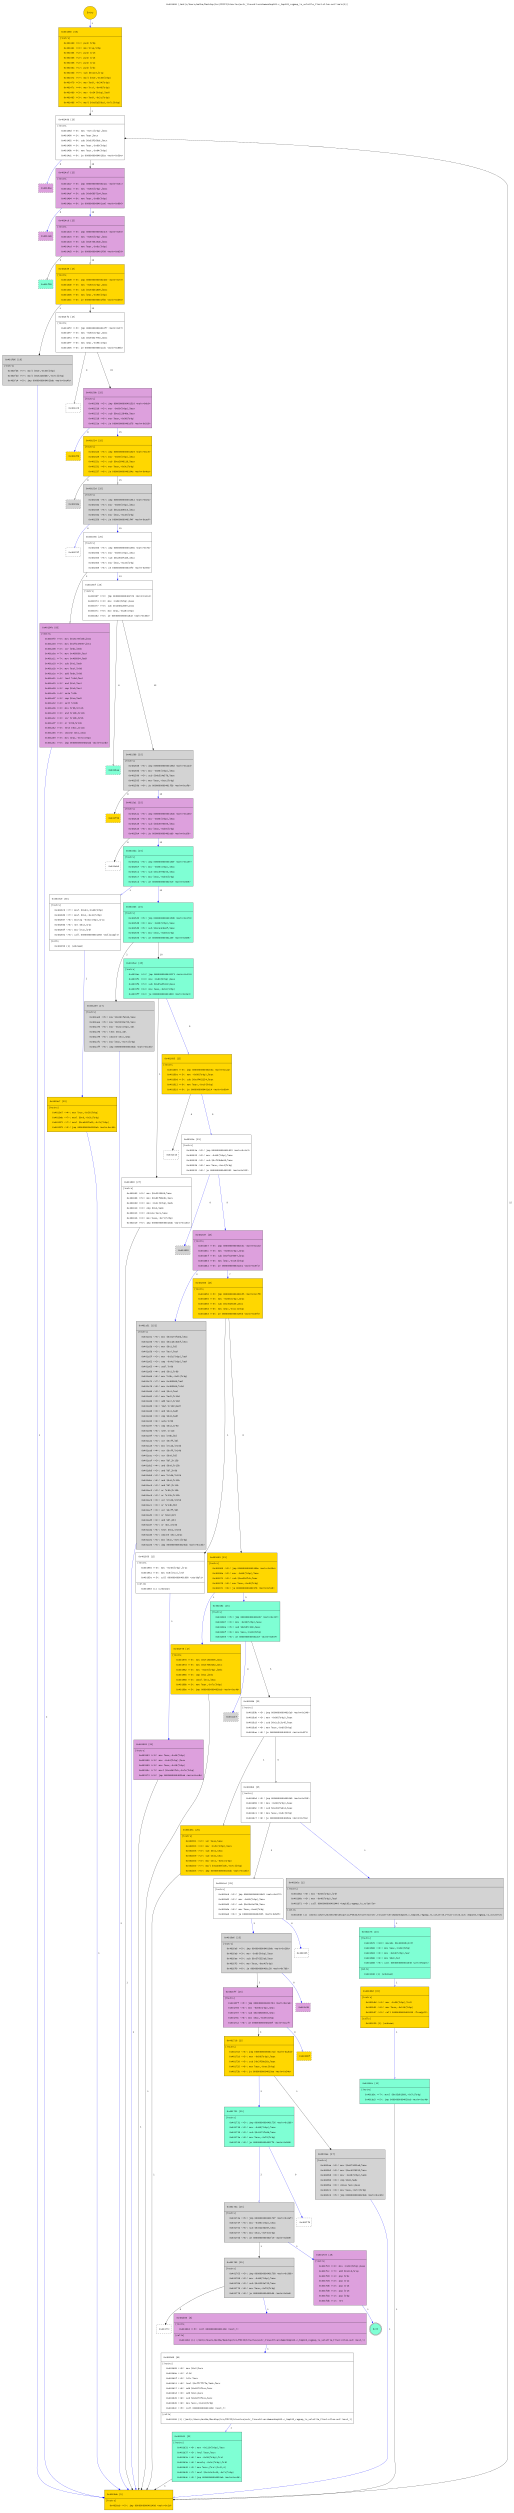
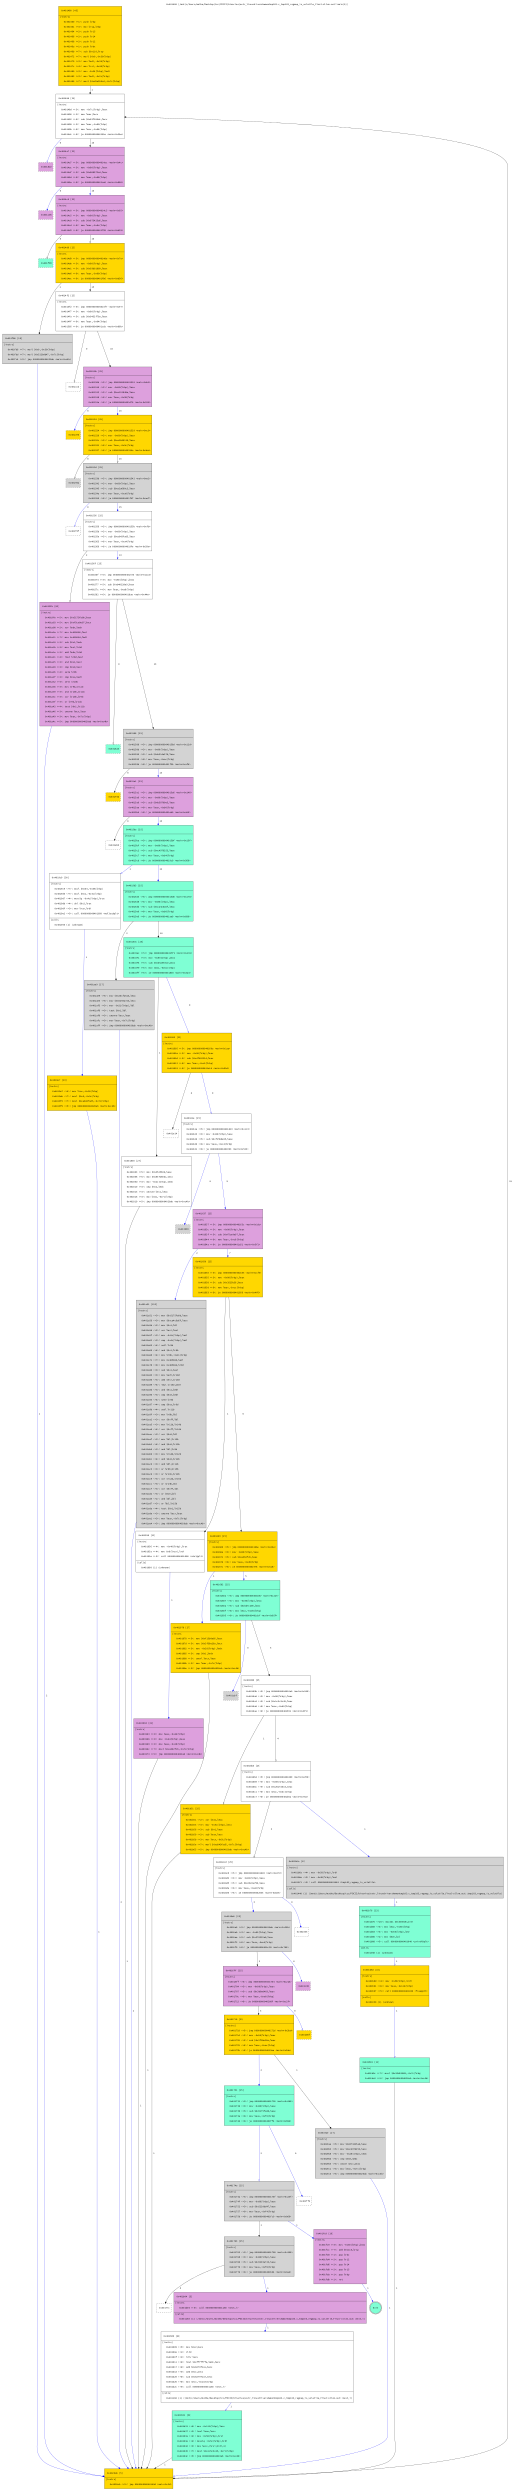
(90, 13) -> none
